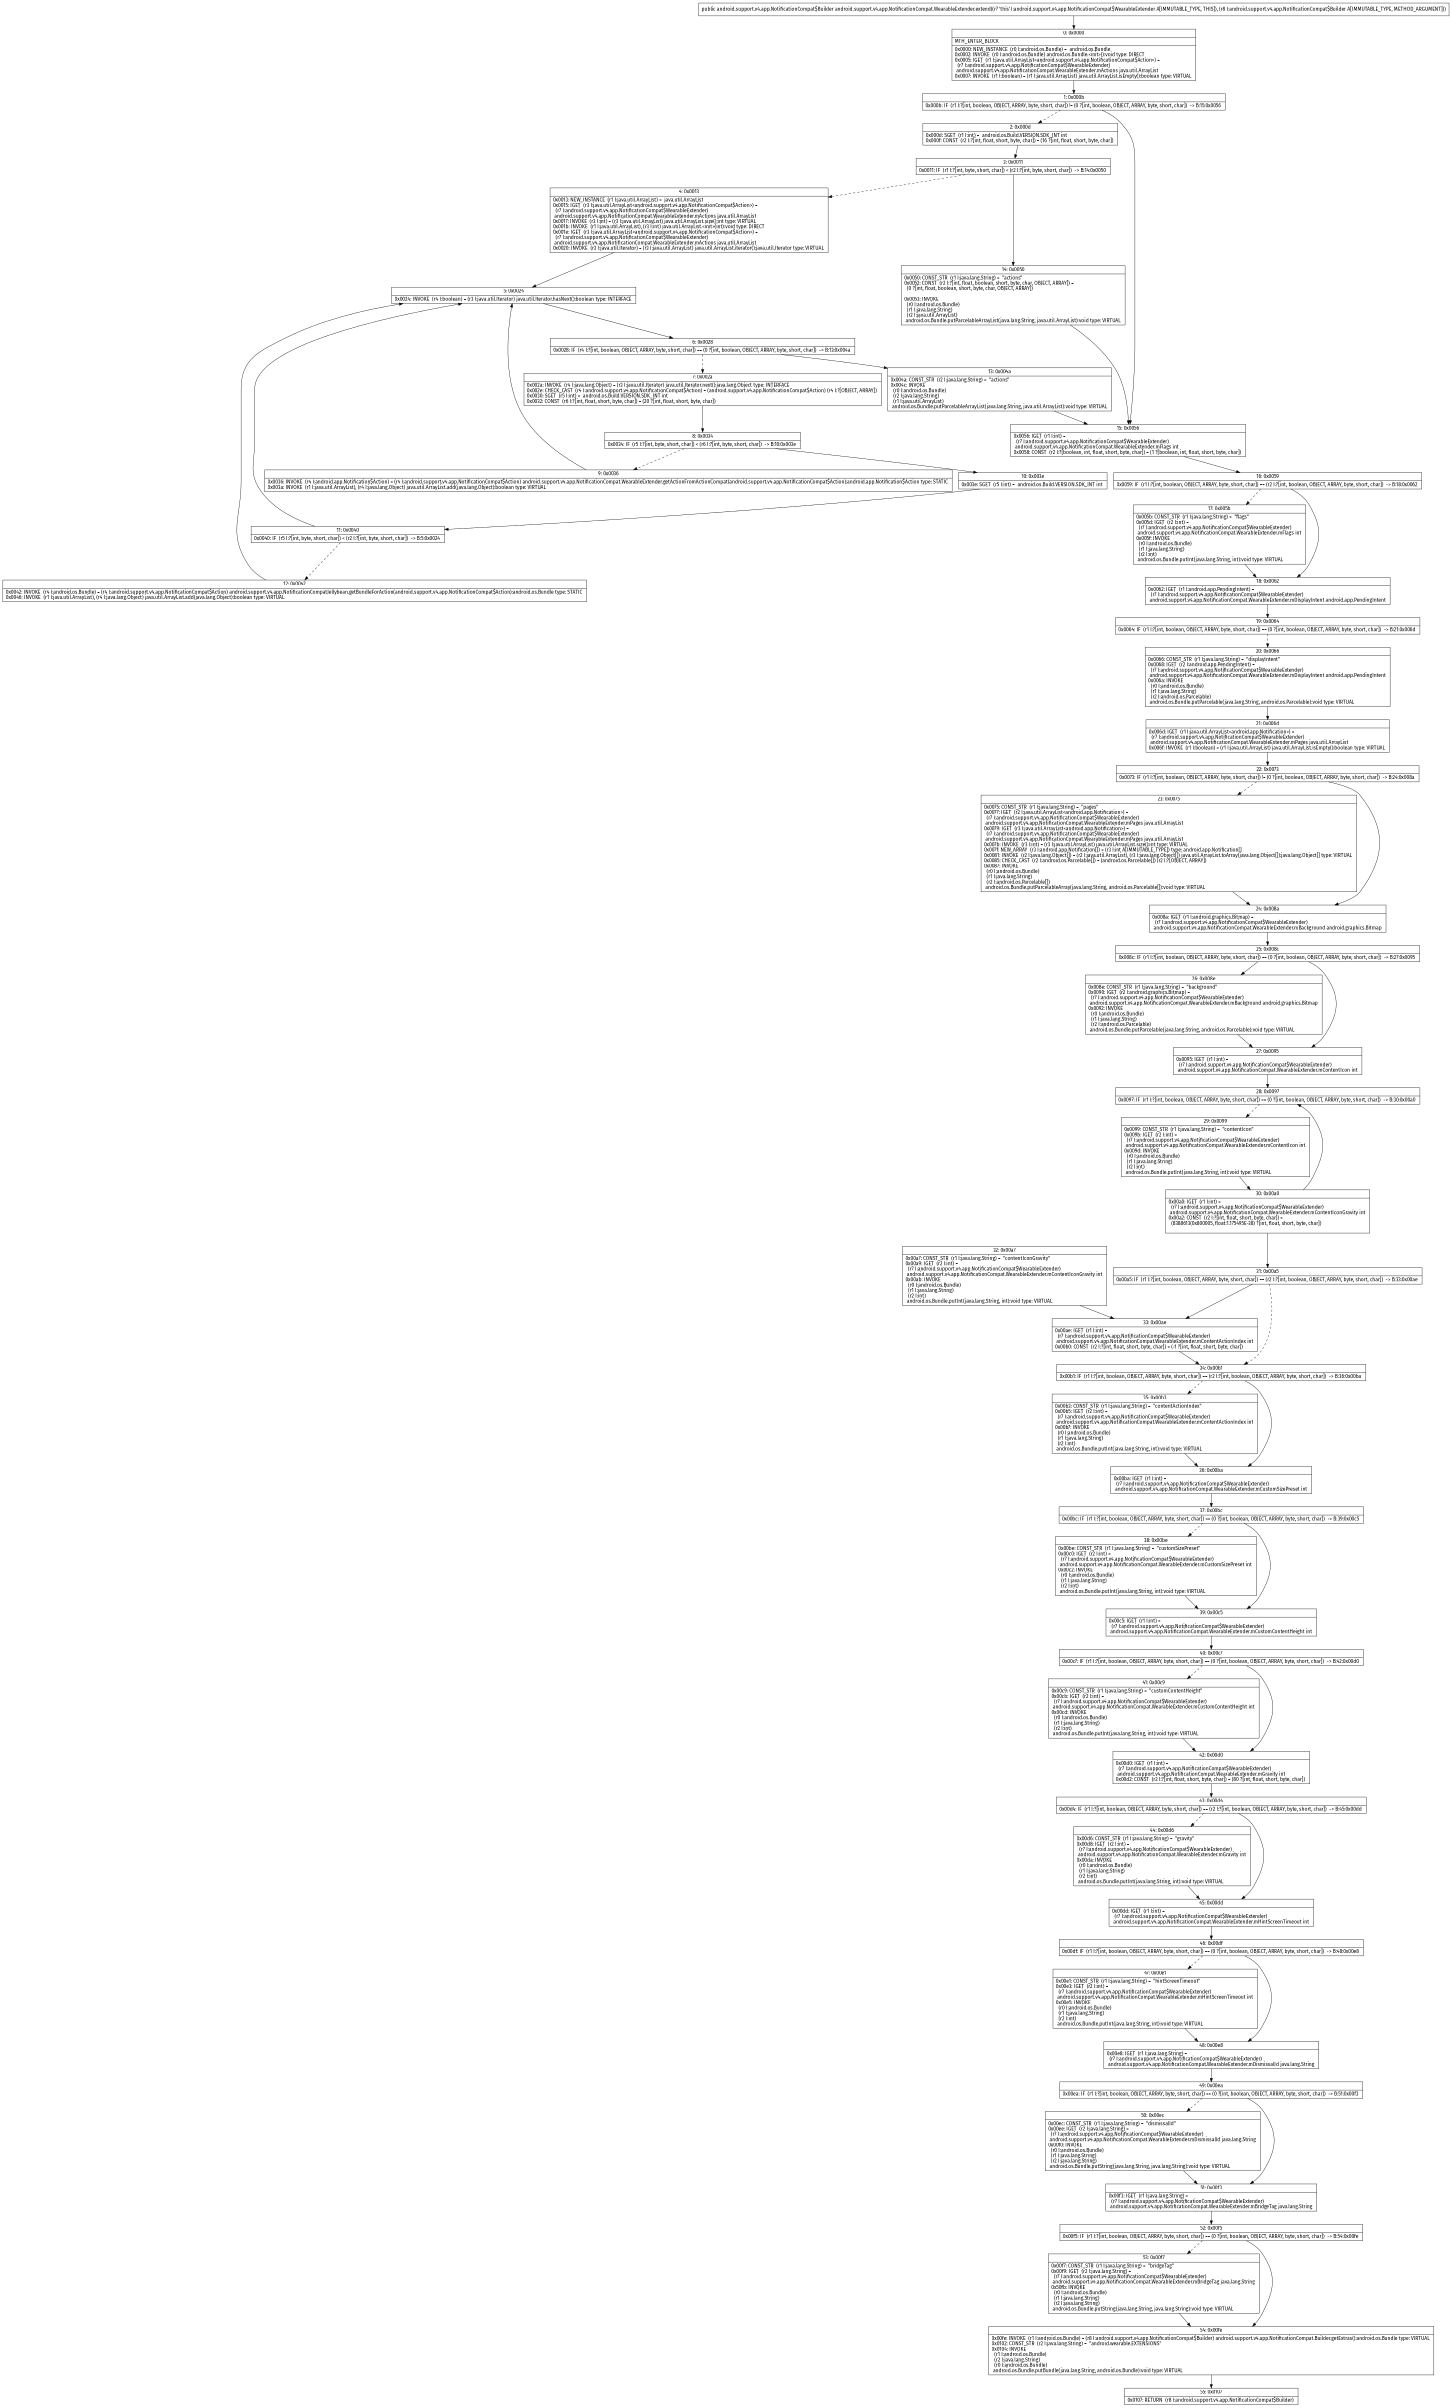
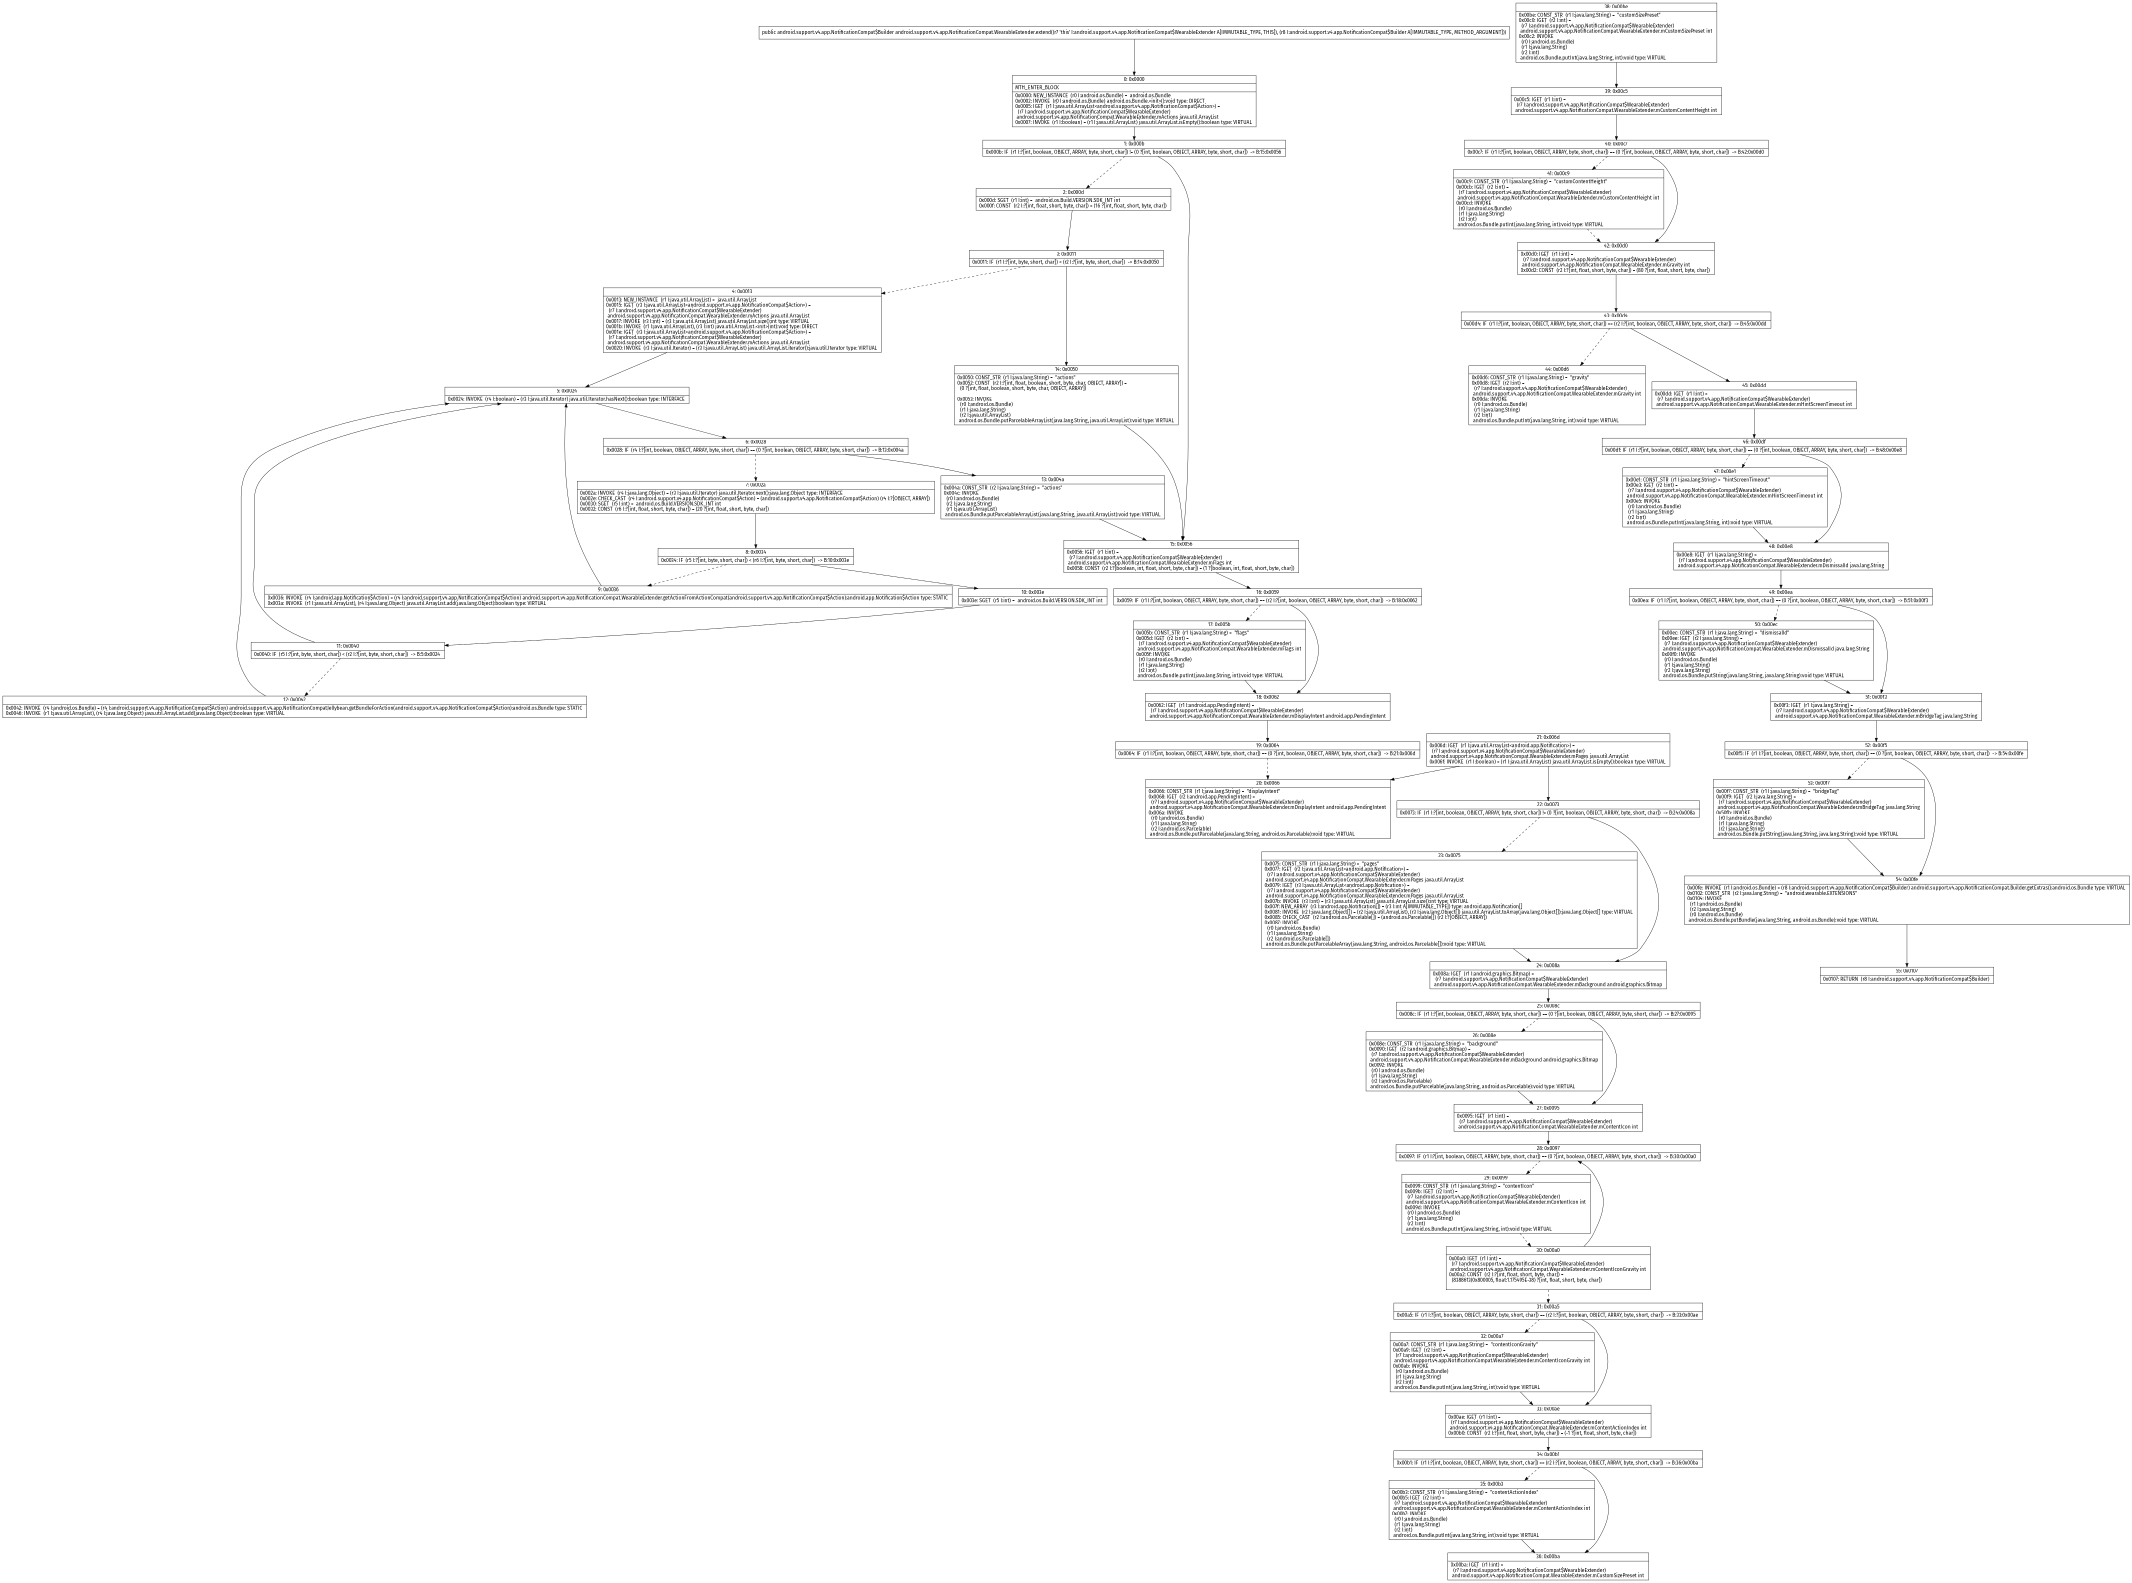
(1268, 711) -> (1427, 772)
(1251, 967) -> (1531, 1024)
(1244, 1182) -> (1524, 1239)
(1268, 1249) -> (1548, 1295)
(1270, 1328) -> (1534, 1325)
(1211, 1515) -> none
(1188, 1743) -> (1593, 234)
(1193, 1891) -> none
